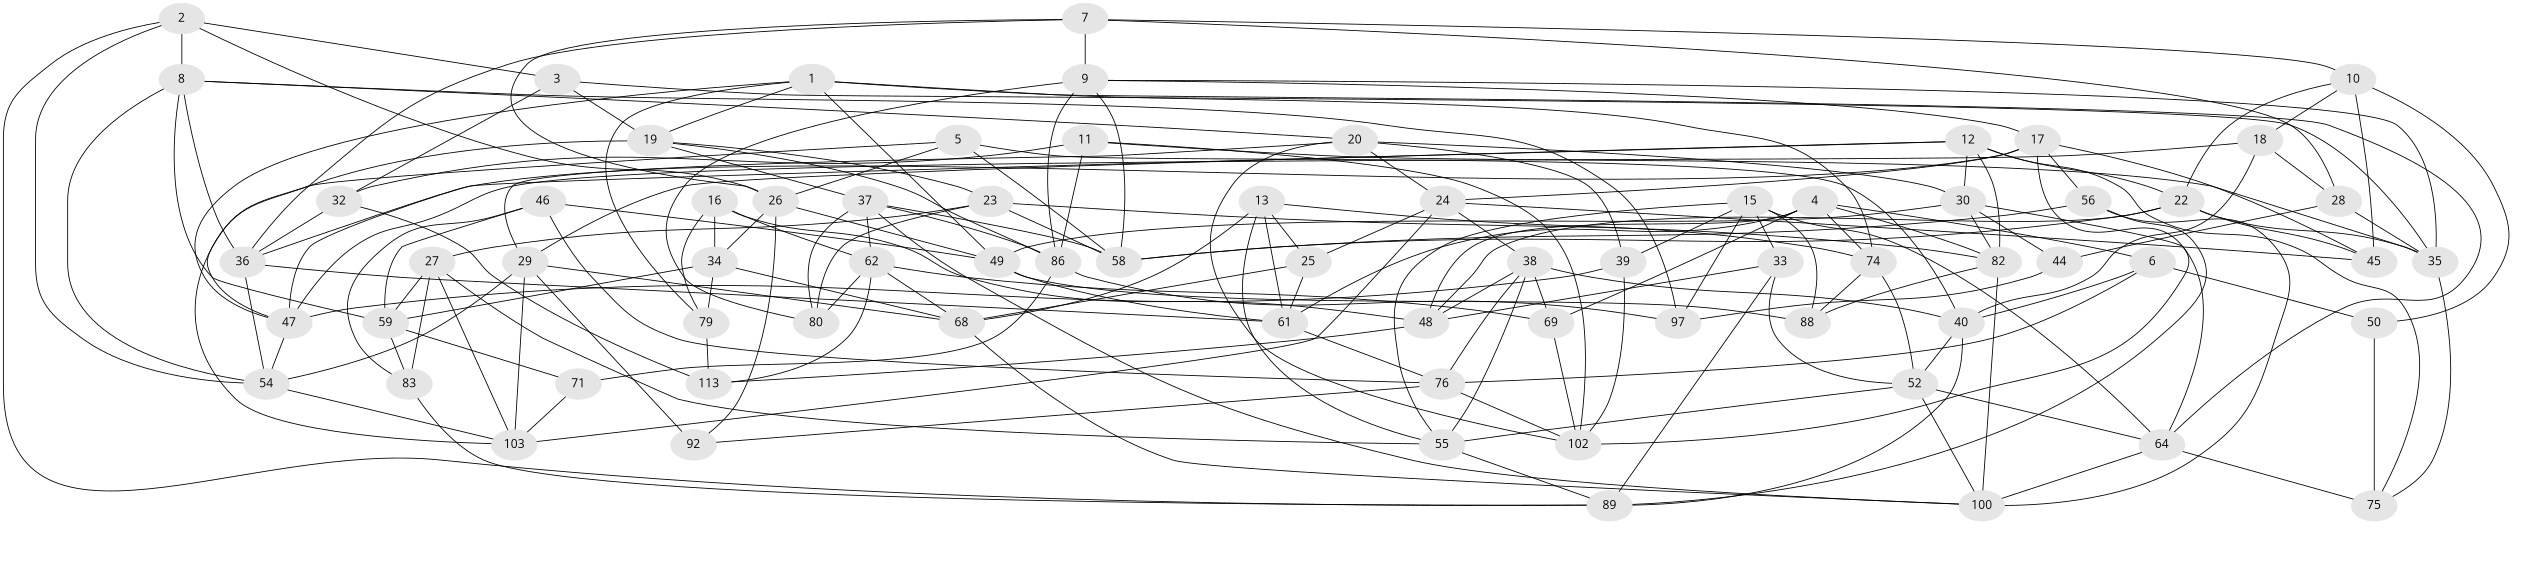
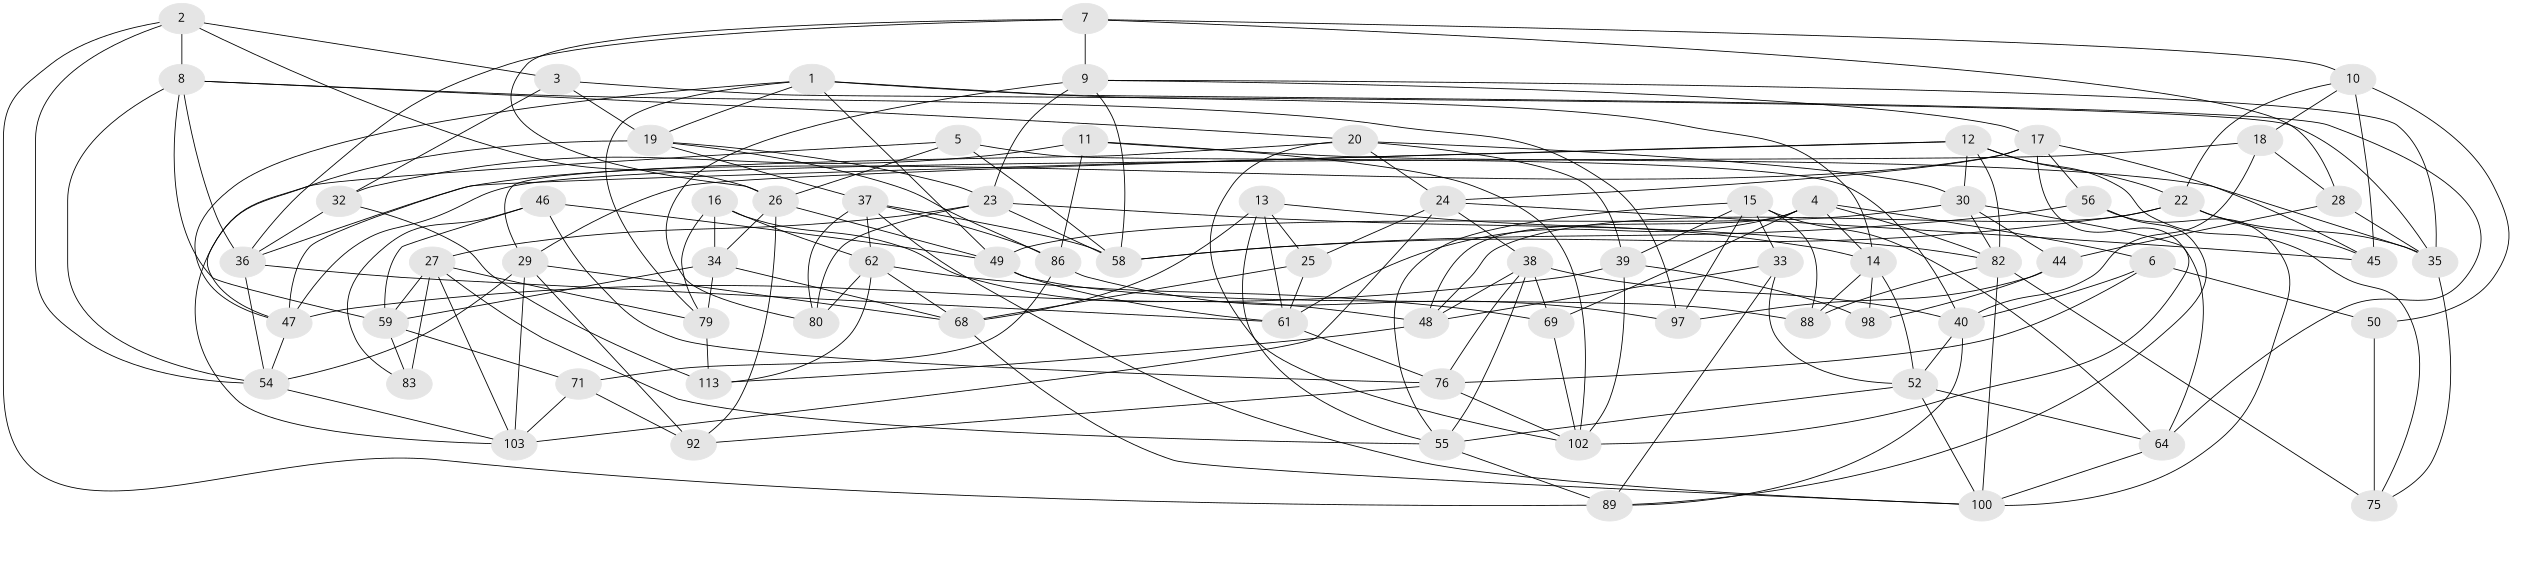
(1048, 175) -> (1021, 130)
(1874, 262) -> (1874, 262)
none -> (580, 296)
none -> (1868, 323)
none -> (636, 414)
(2268, 475) -> (2178, 378)
(839, 495) -> none
